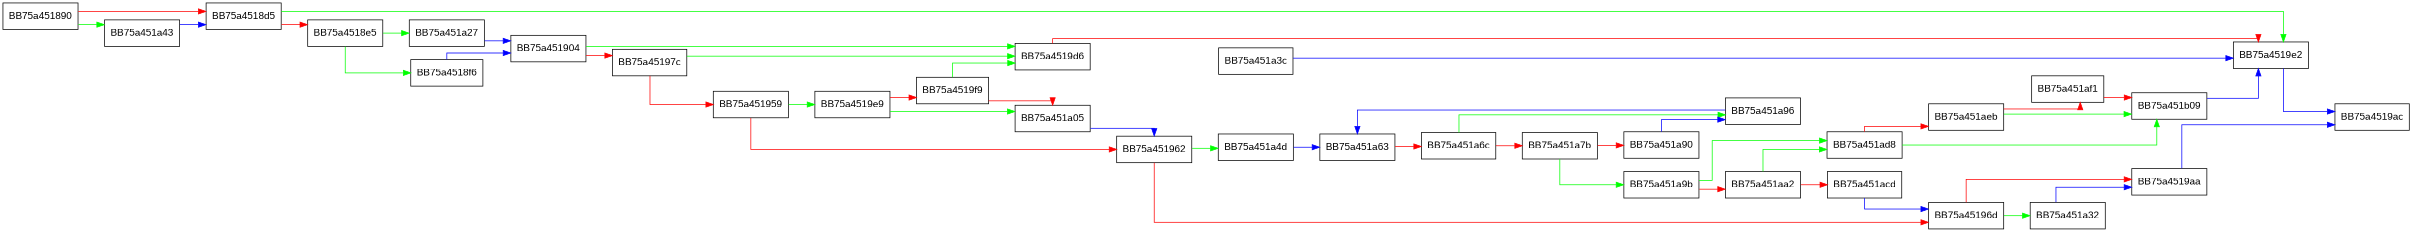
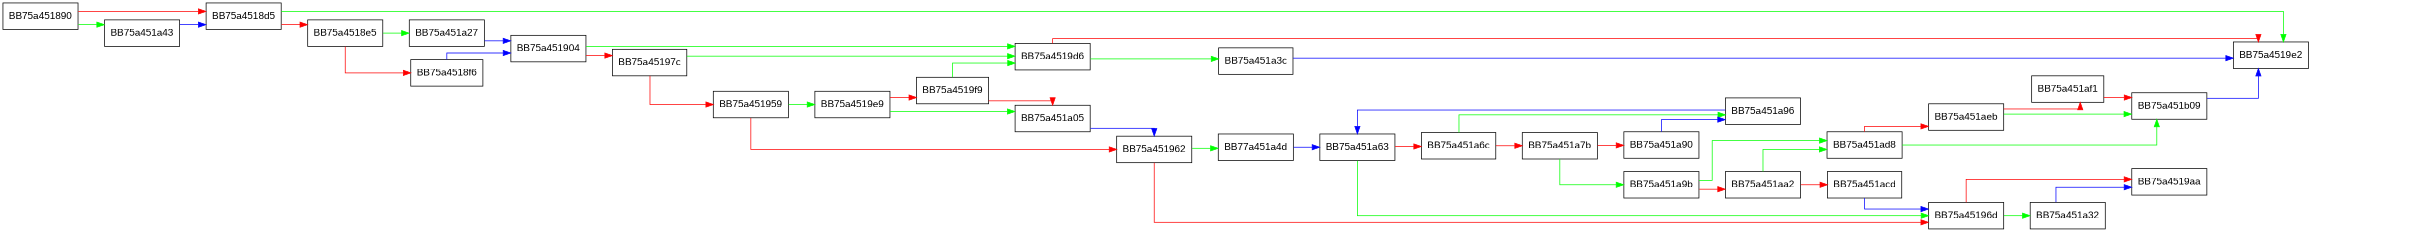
none -> (1151, 59)
(361, 73) -> (361, 73)
(2372, 117) -> none
(1256, 147) -> (1256, 147)
none -> (1612, 216)
